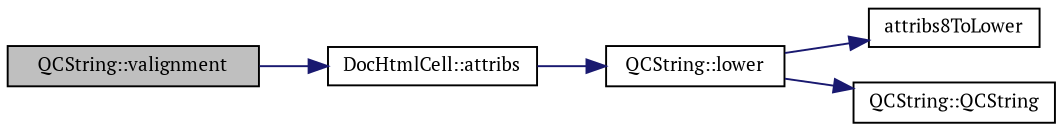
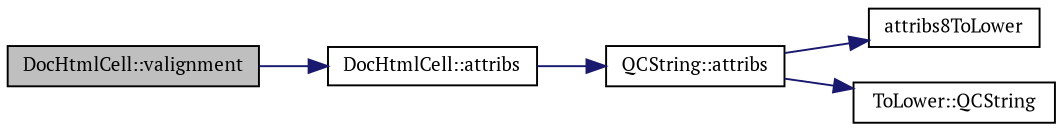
(133, 66) -> (133, 66)
(695, 66) -> (695, 66)
(954, 103) -> (954, 103)
